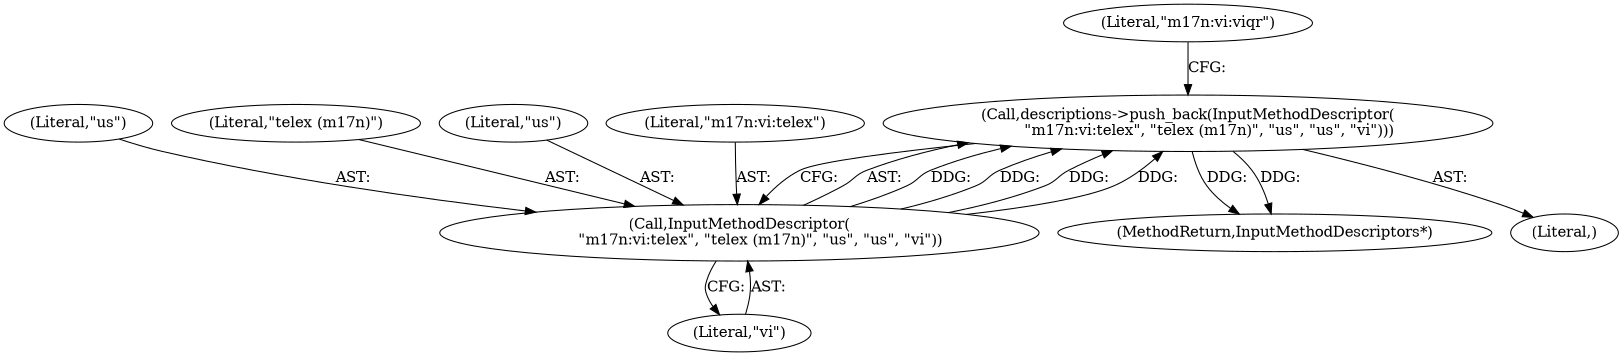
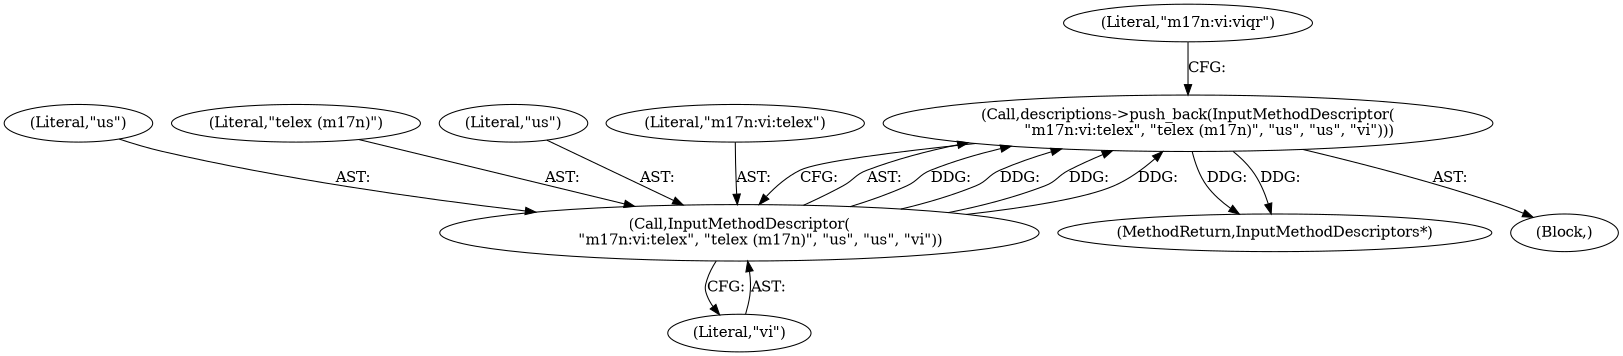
(1565, 233) -> (1565, 233)
